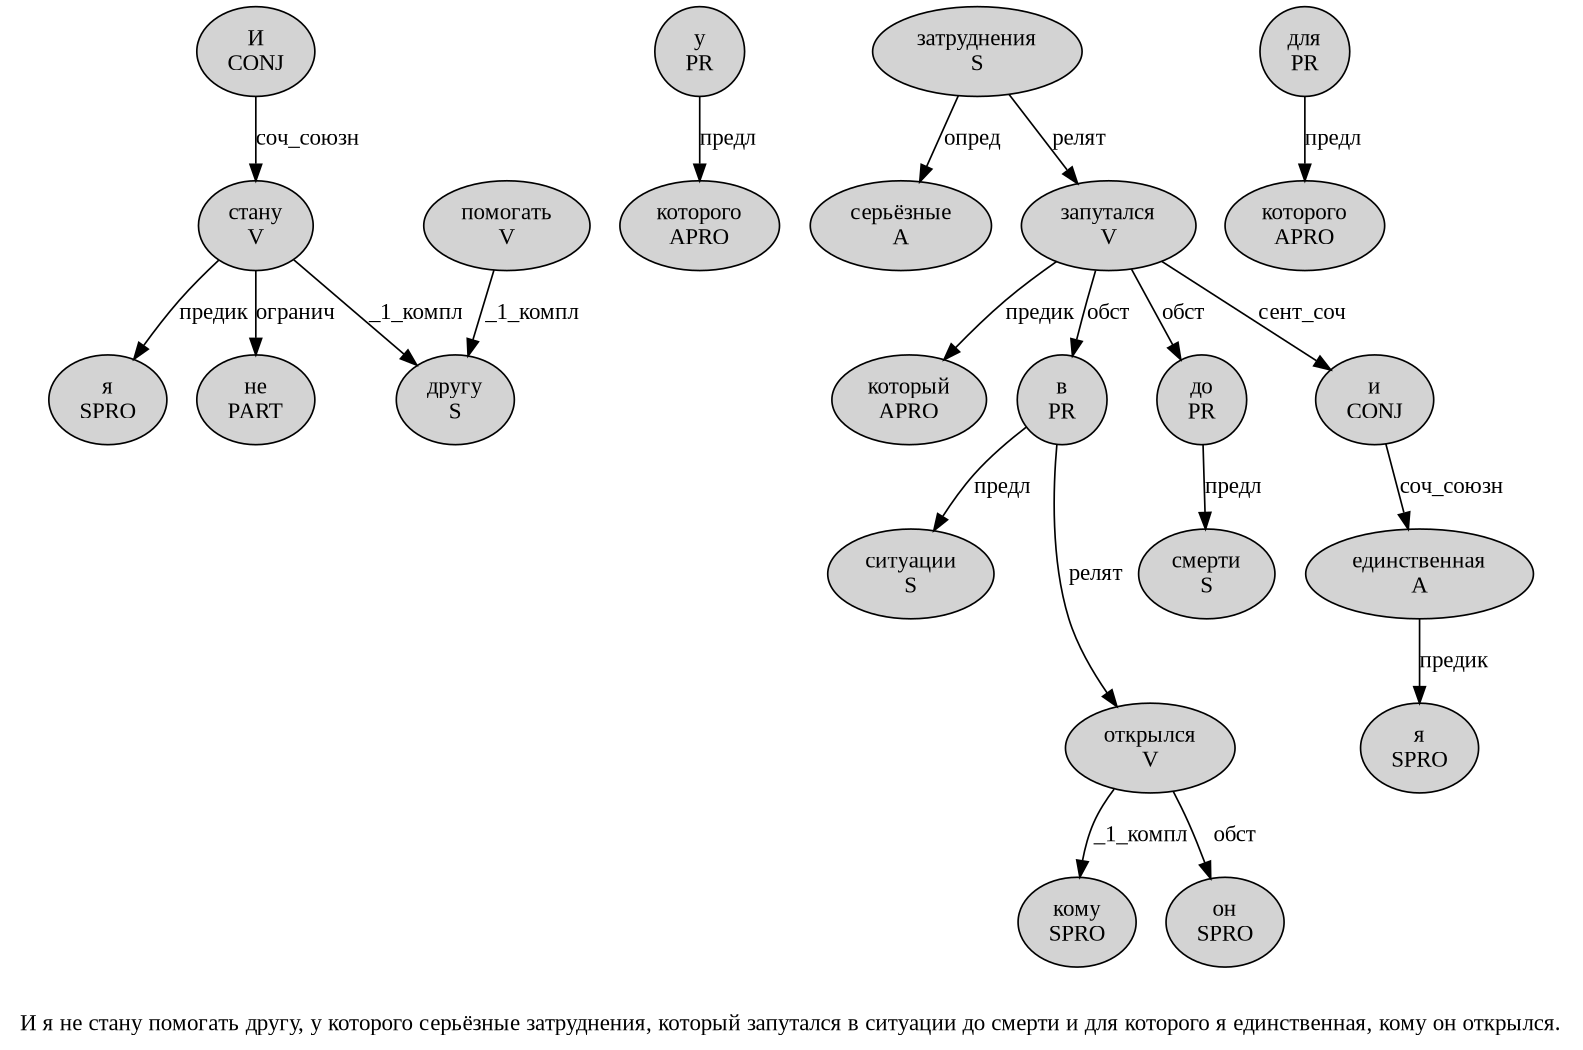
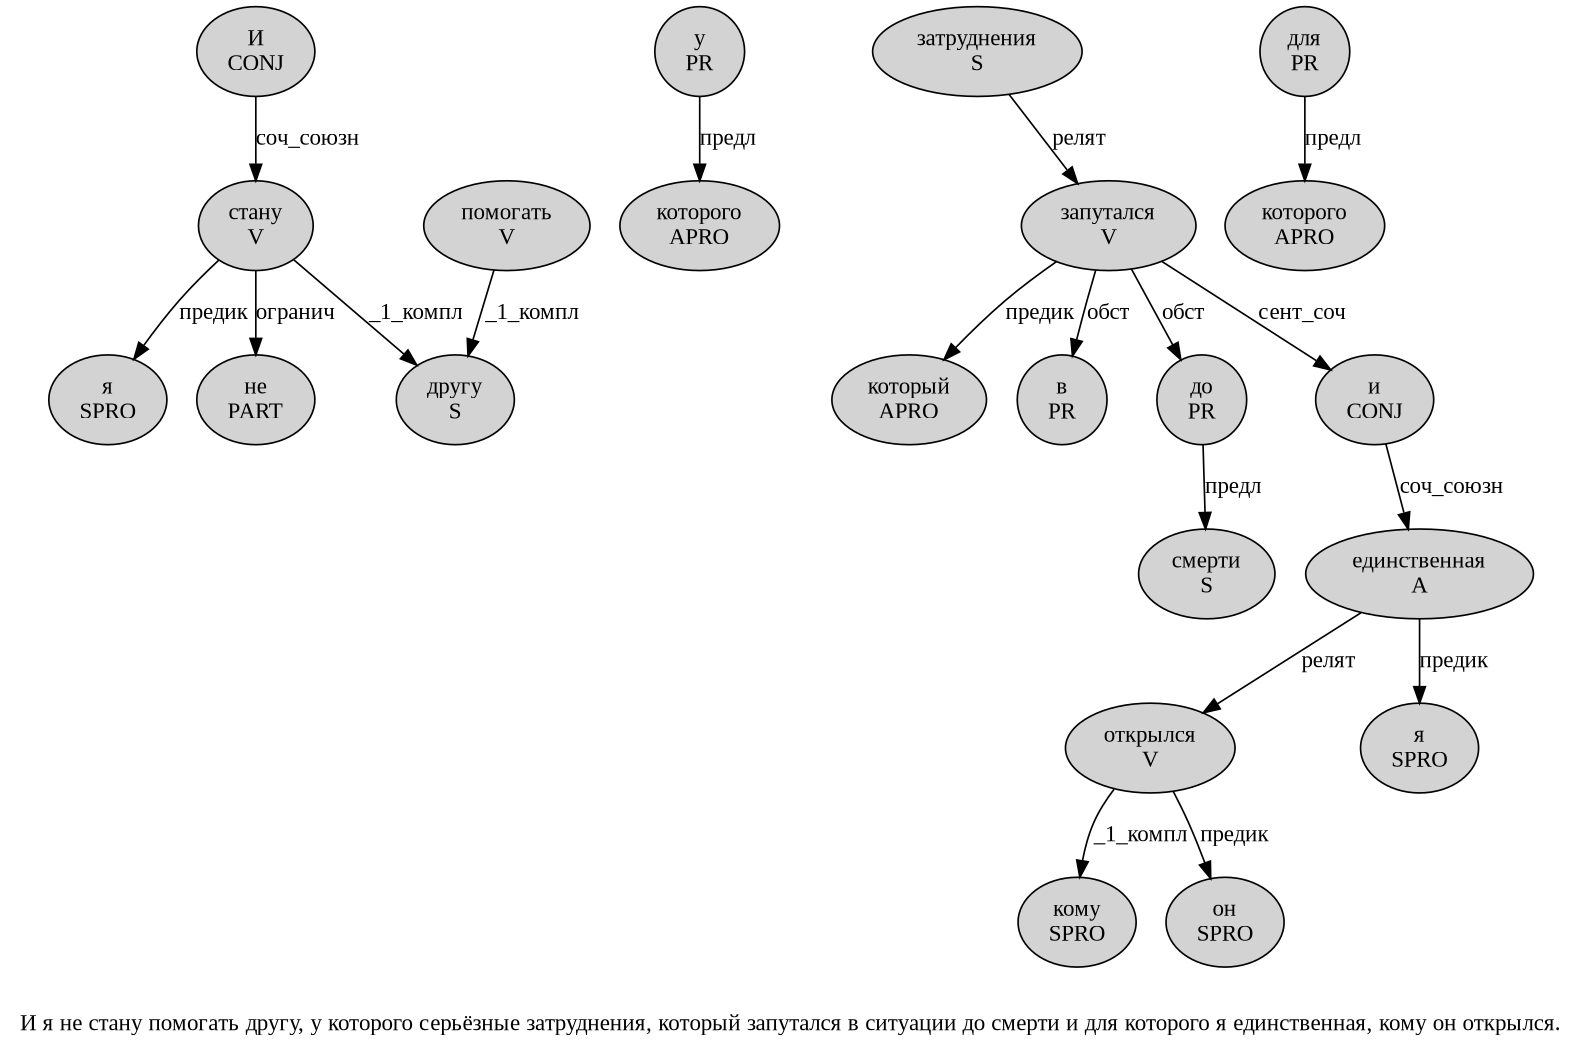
(901, 226) -> none
(911, 574) -> none
(1059, 574) -> (1289, 658)
(1235, 835) -> (1235, 835)
